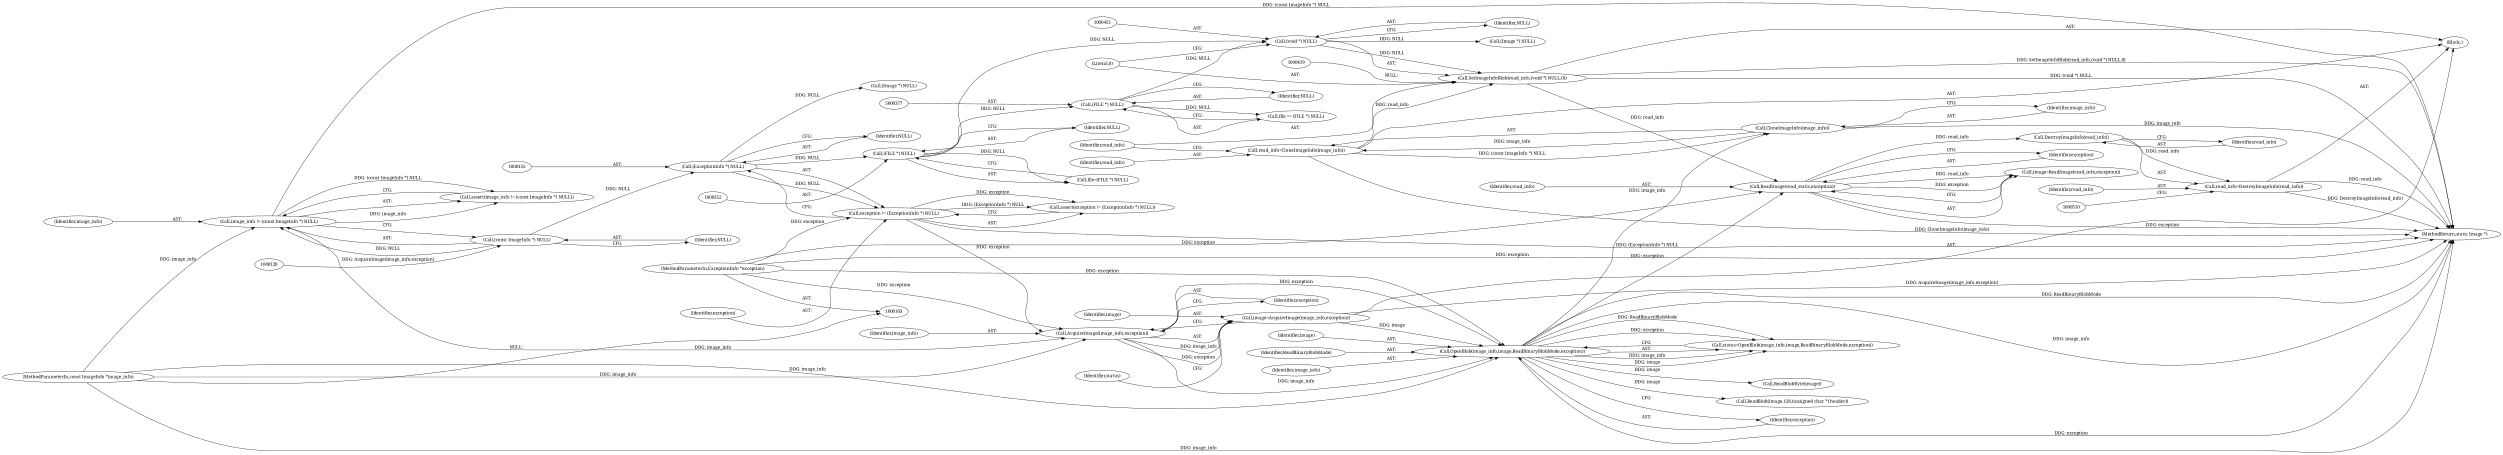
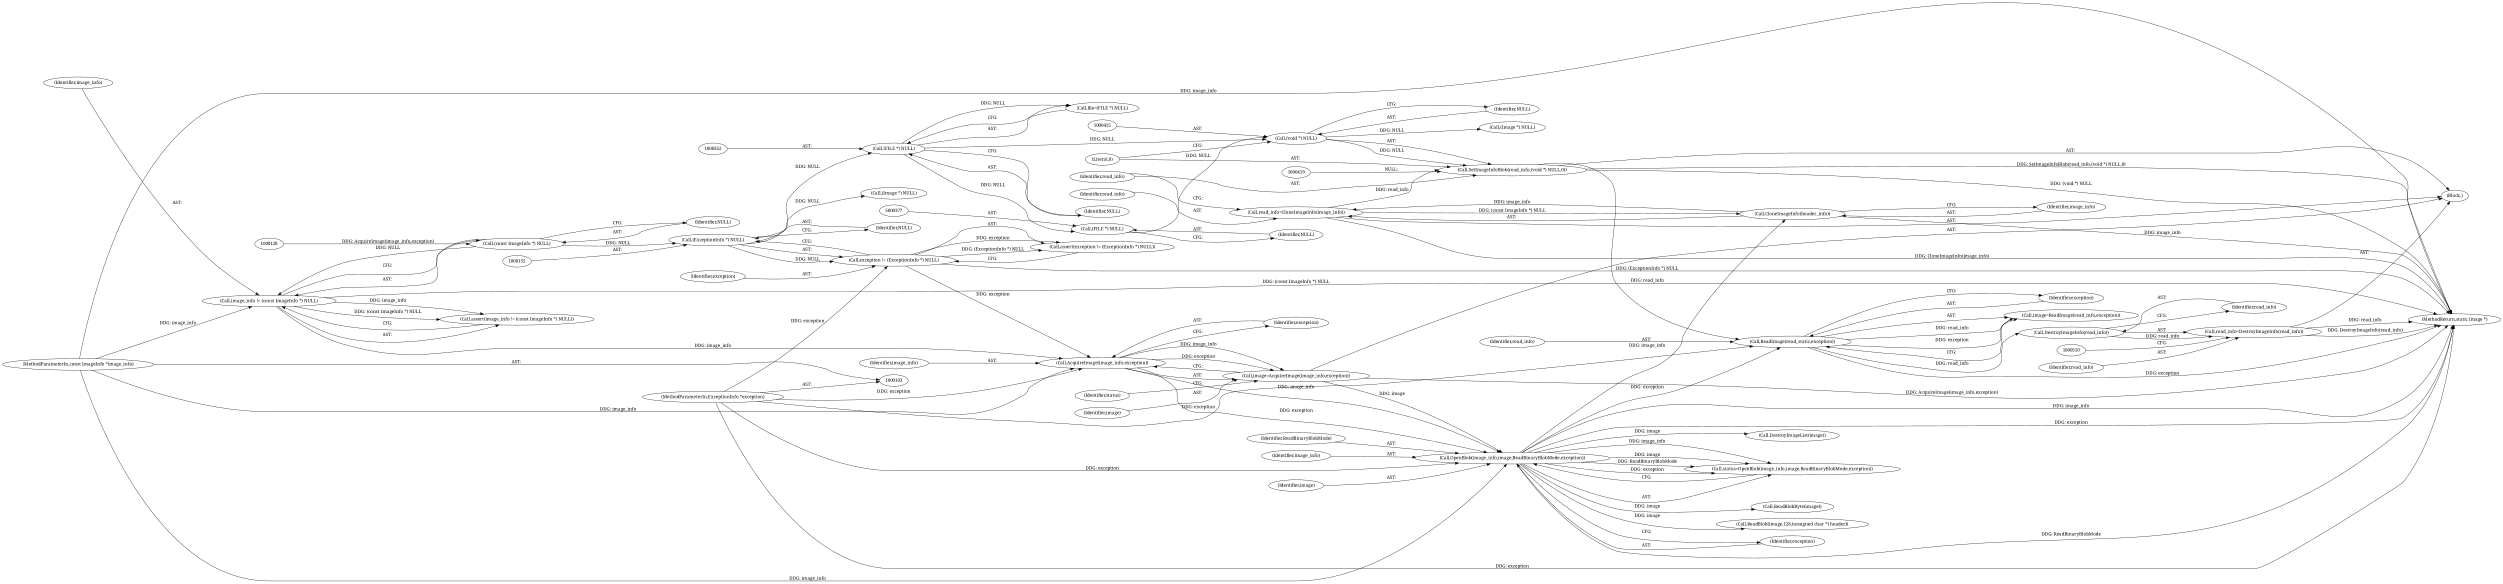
(1296, 117) -> none
(1792, 128) -> (1792, 214)
(517, 347) -> (517, 362)
none -> (1792, 436)
